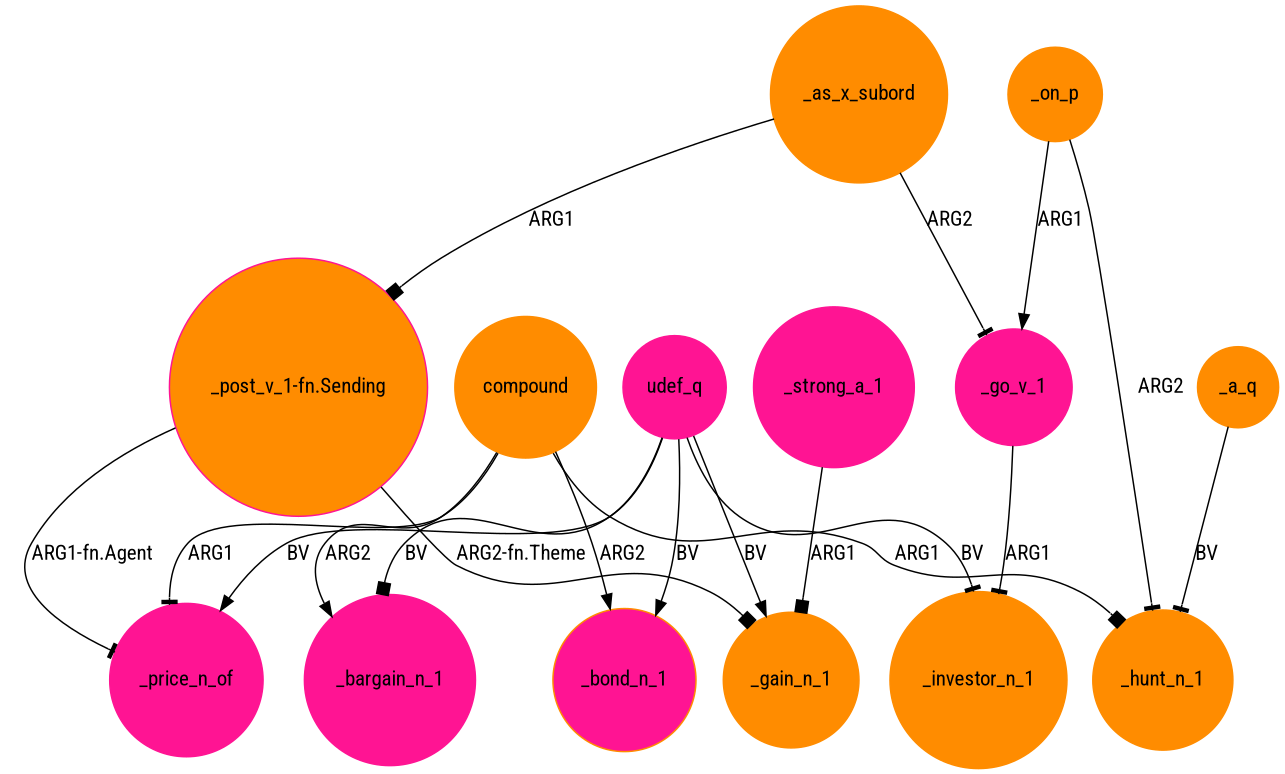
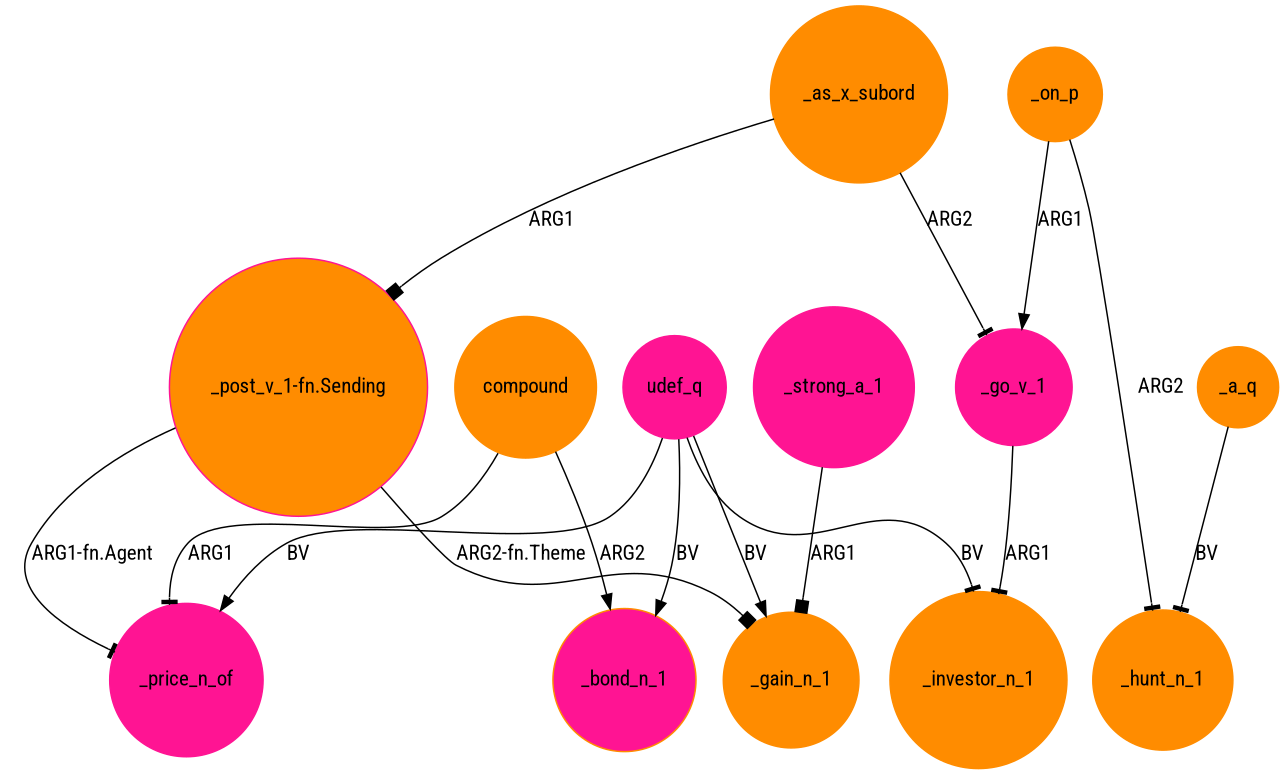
(854, 541) -> none
(390, 680) -> none
